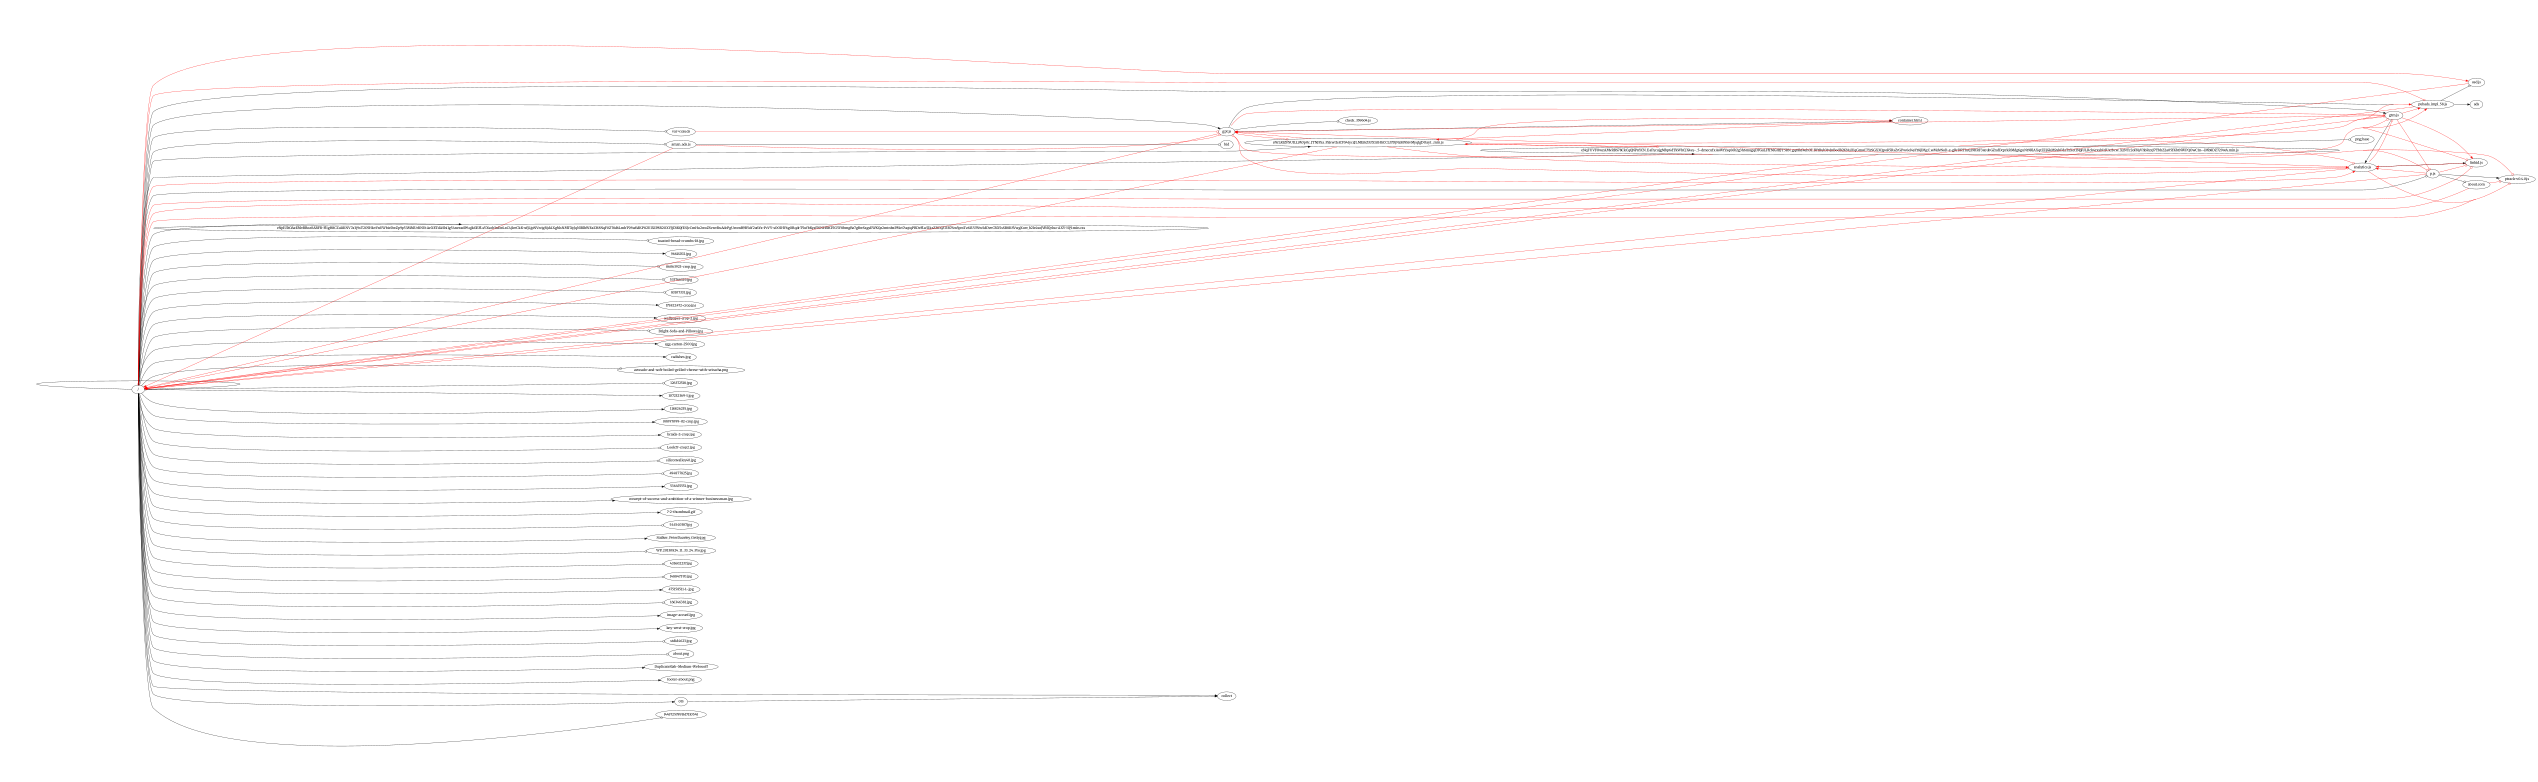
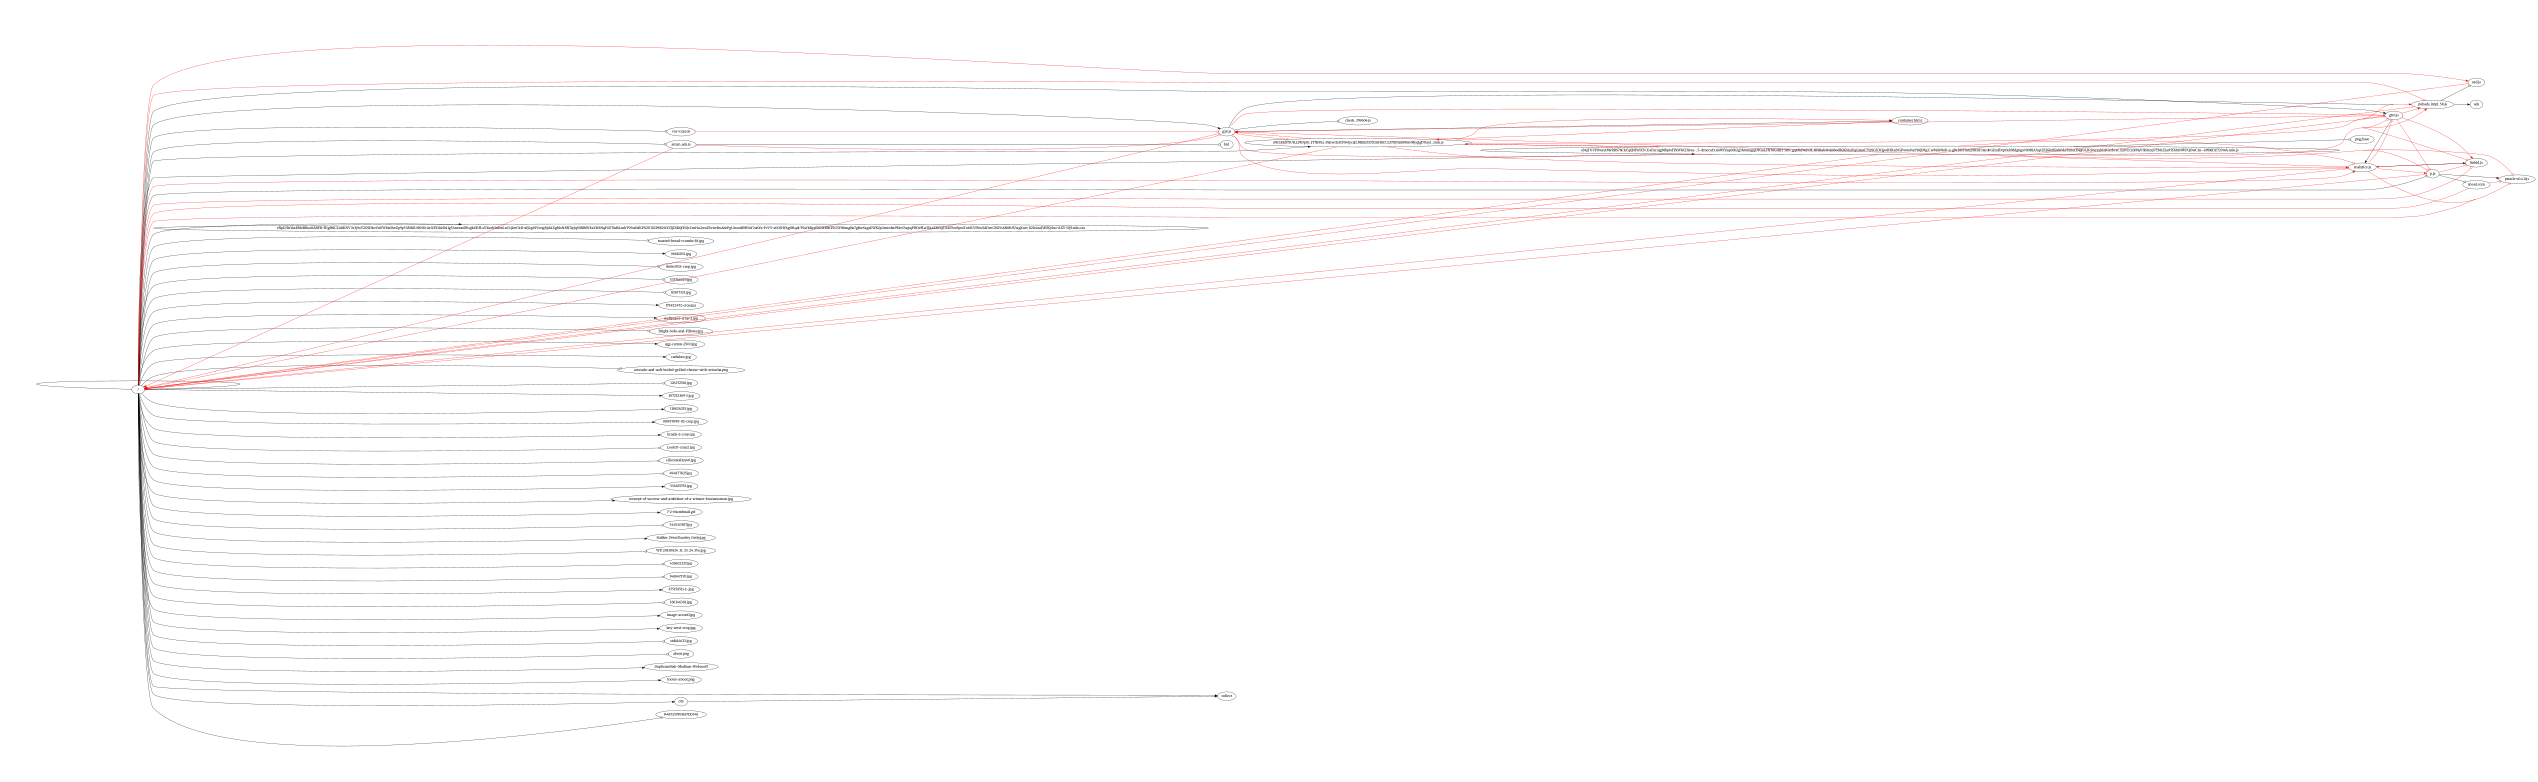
(2402, 171) -> (2401, 171)
